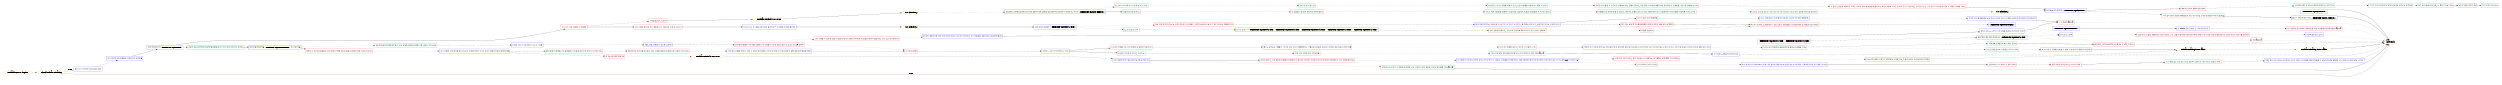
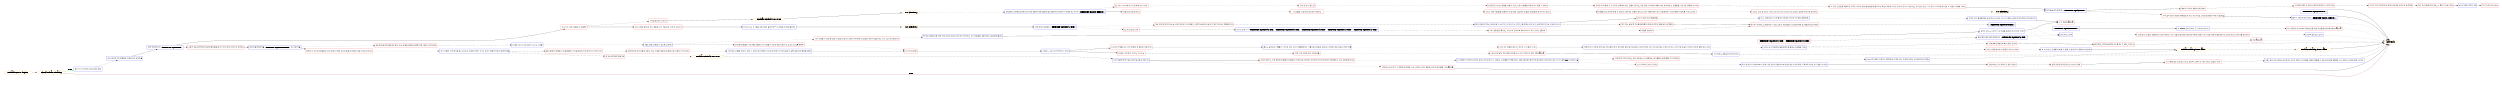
(1307, 12) -> (1307, 12)
